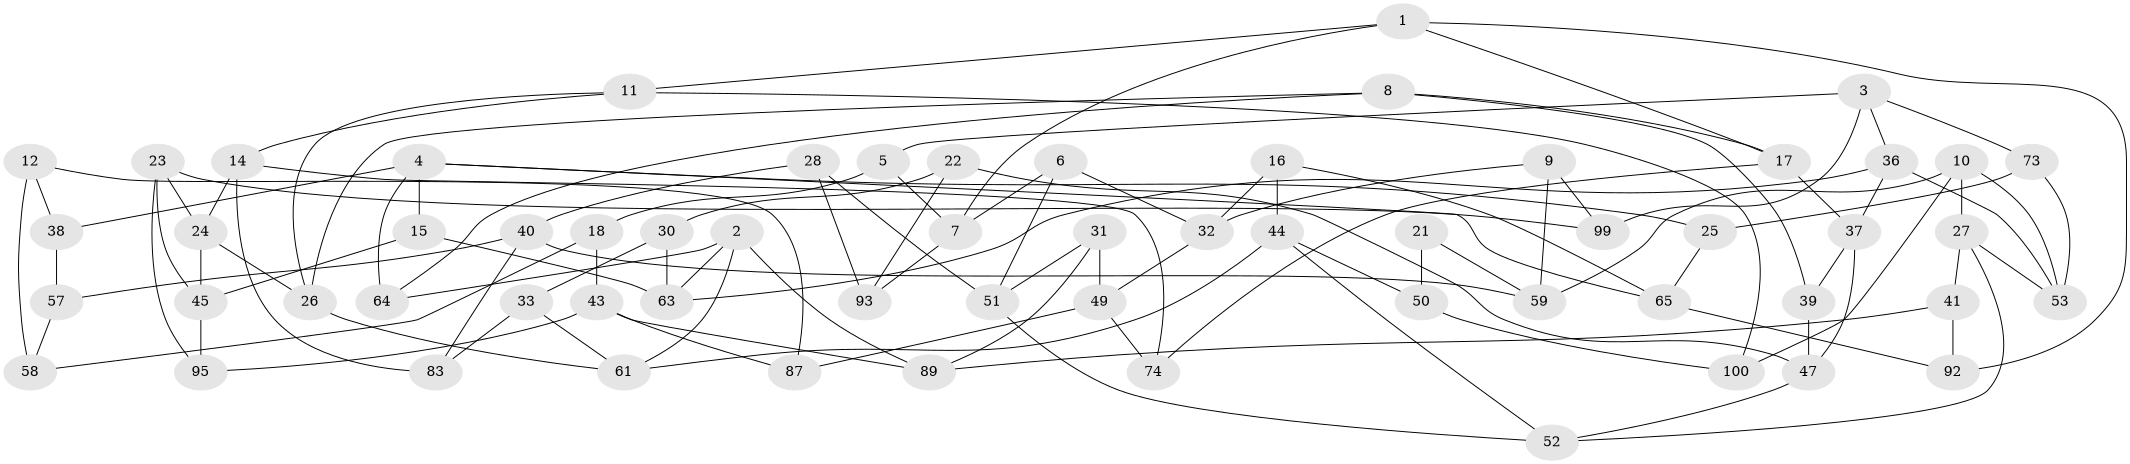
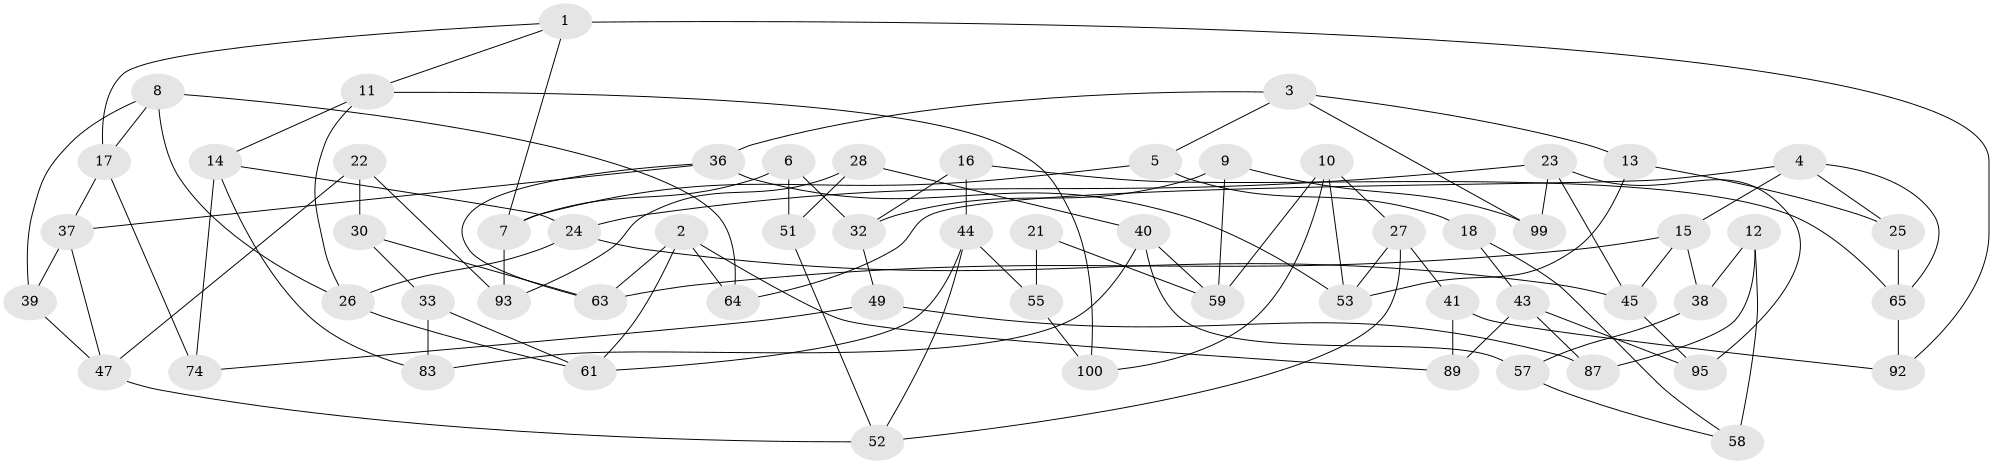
(2032, 162) -> (1630, 162)
(246, 195) -> (1692, 267)
(1100, 232) -> none
(1422, 302) -> (1036, 302)
